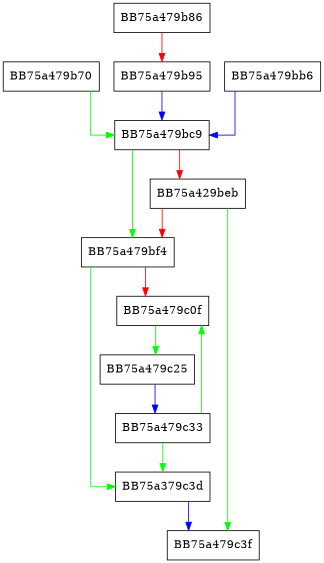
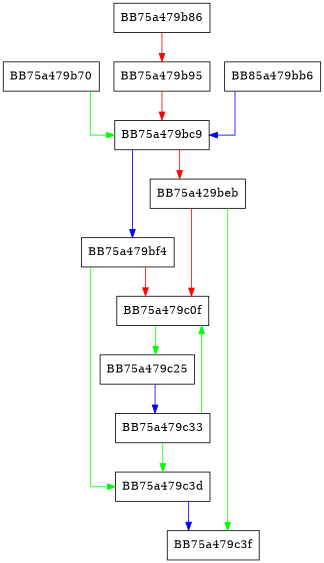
(273, 77) -> (273, 77)
(162, 102) -> (162, 102)
(132, 190) -> (132, 190)
(162, 219) -> (191, 248)
(163, 487) -> (163, 487)
